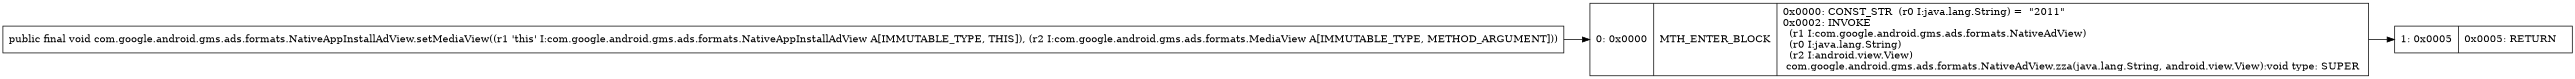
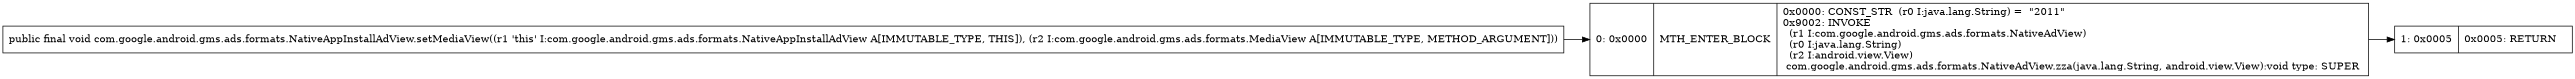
(1830, 23) -> (1830, 23)
